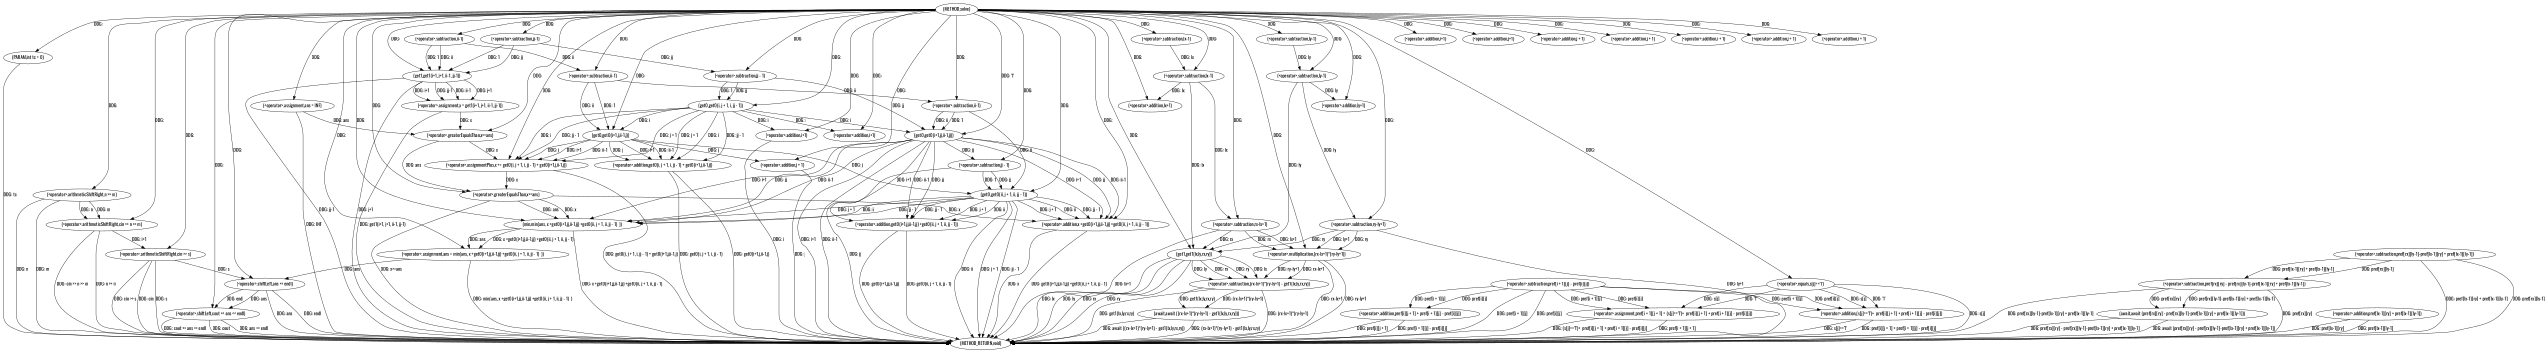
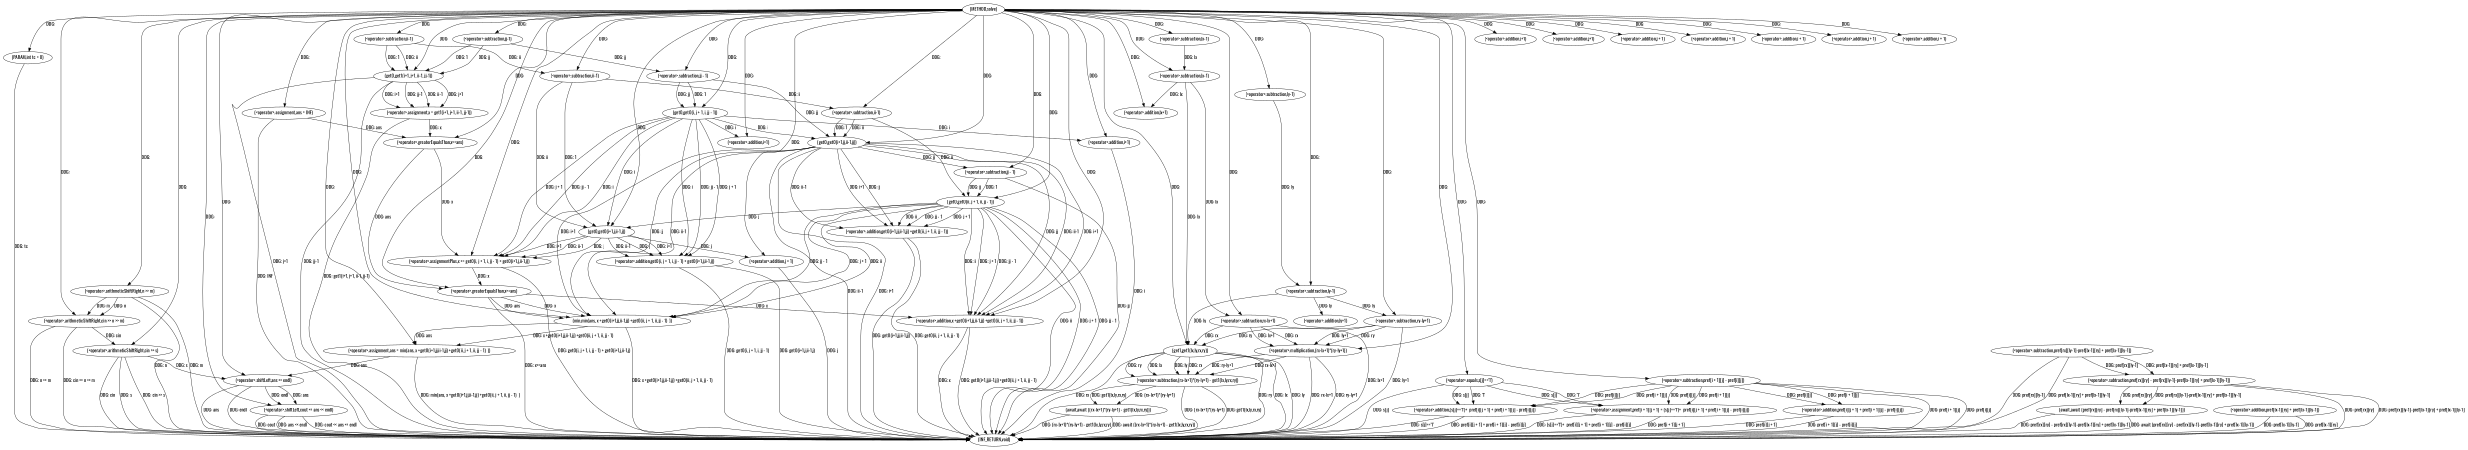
(1196, 14) -> (1465, 47)
(437, 76) -> (408, 76)
(1008, 76) -> (988, 76)
(794, 155) -> (784, 212)
(139, 240) -> (114, 336)
(981, 344) -> (994, 440)
